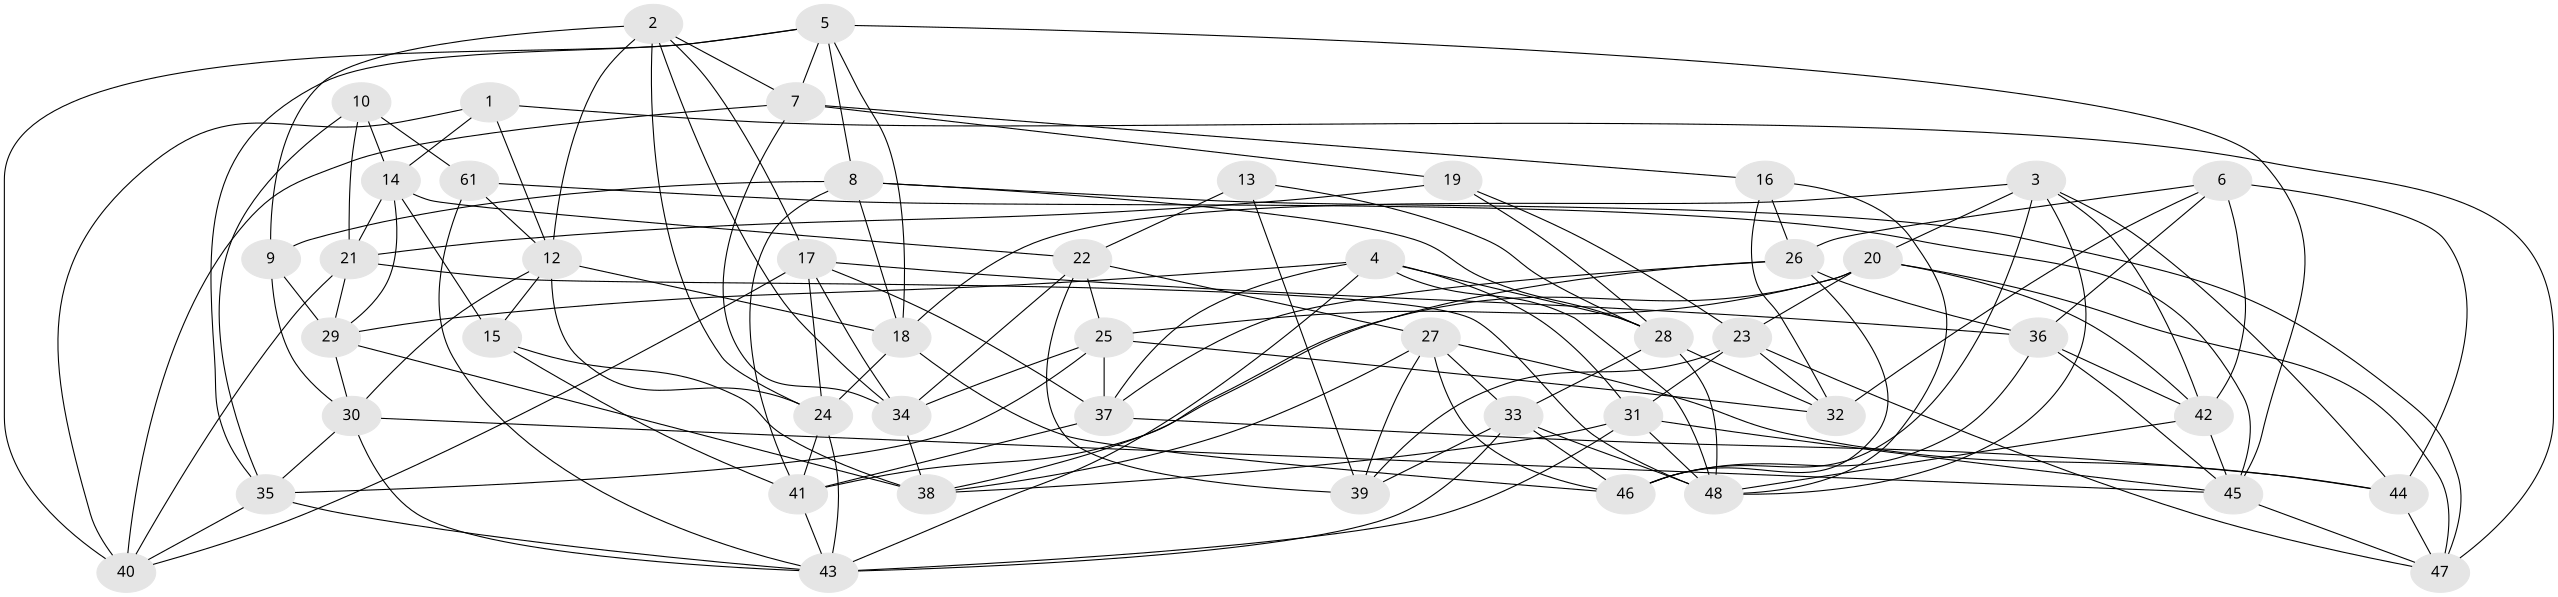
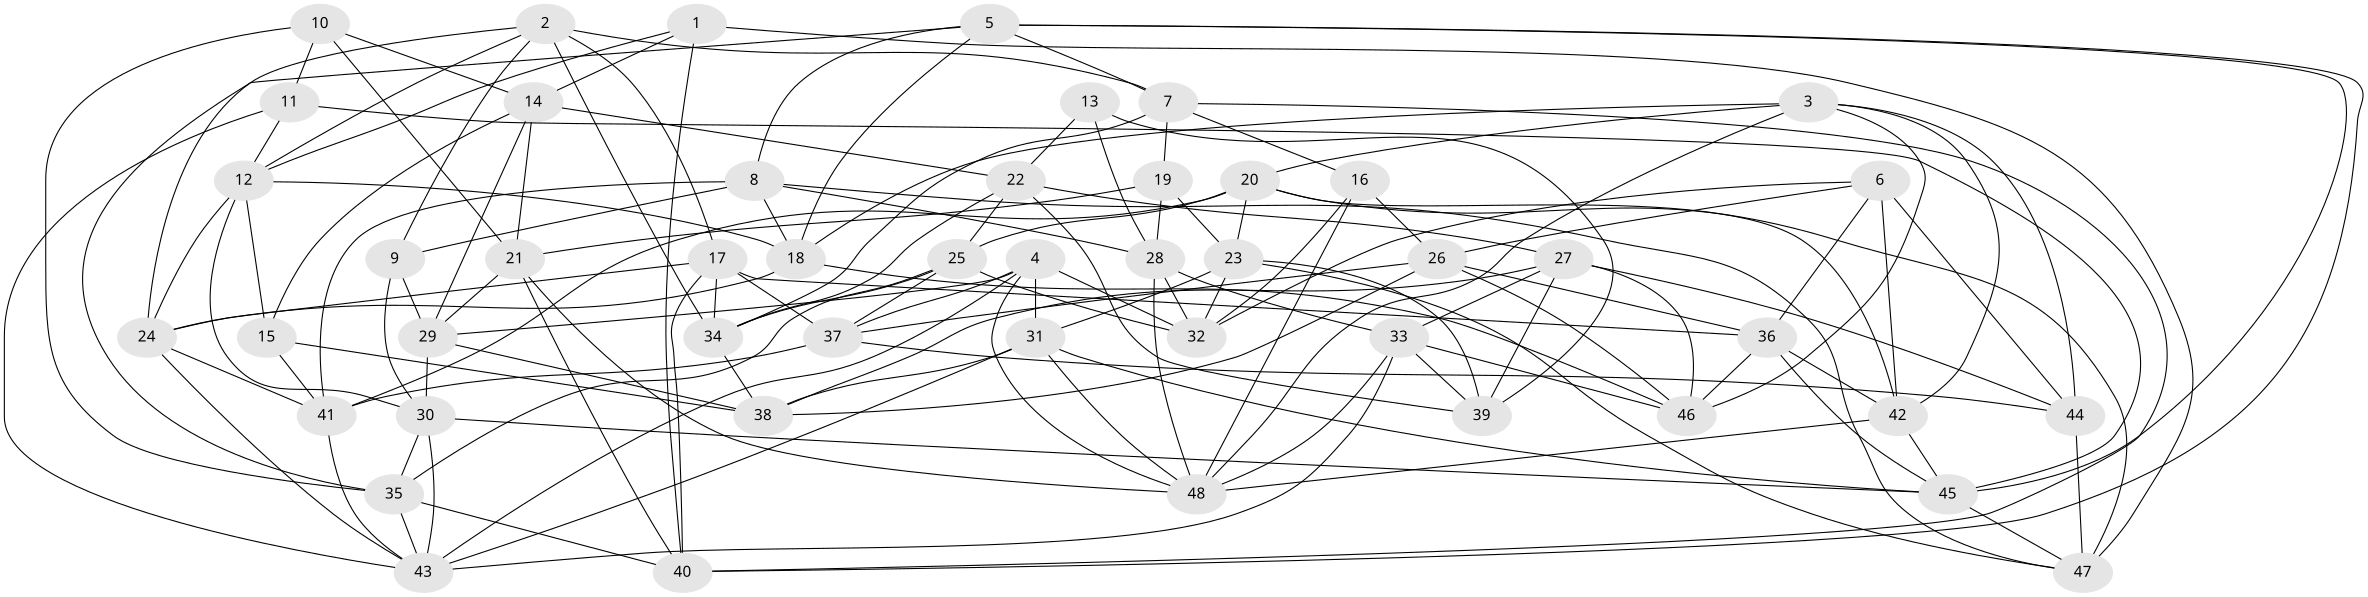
(469, 181) -> (290, 102)
(1522, 295) -> (1139, 309)
